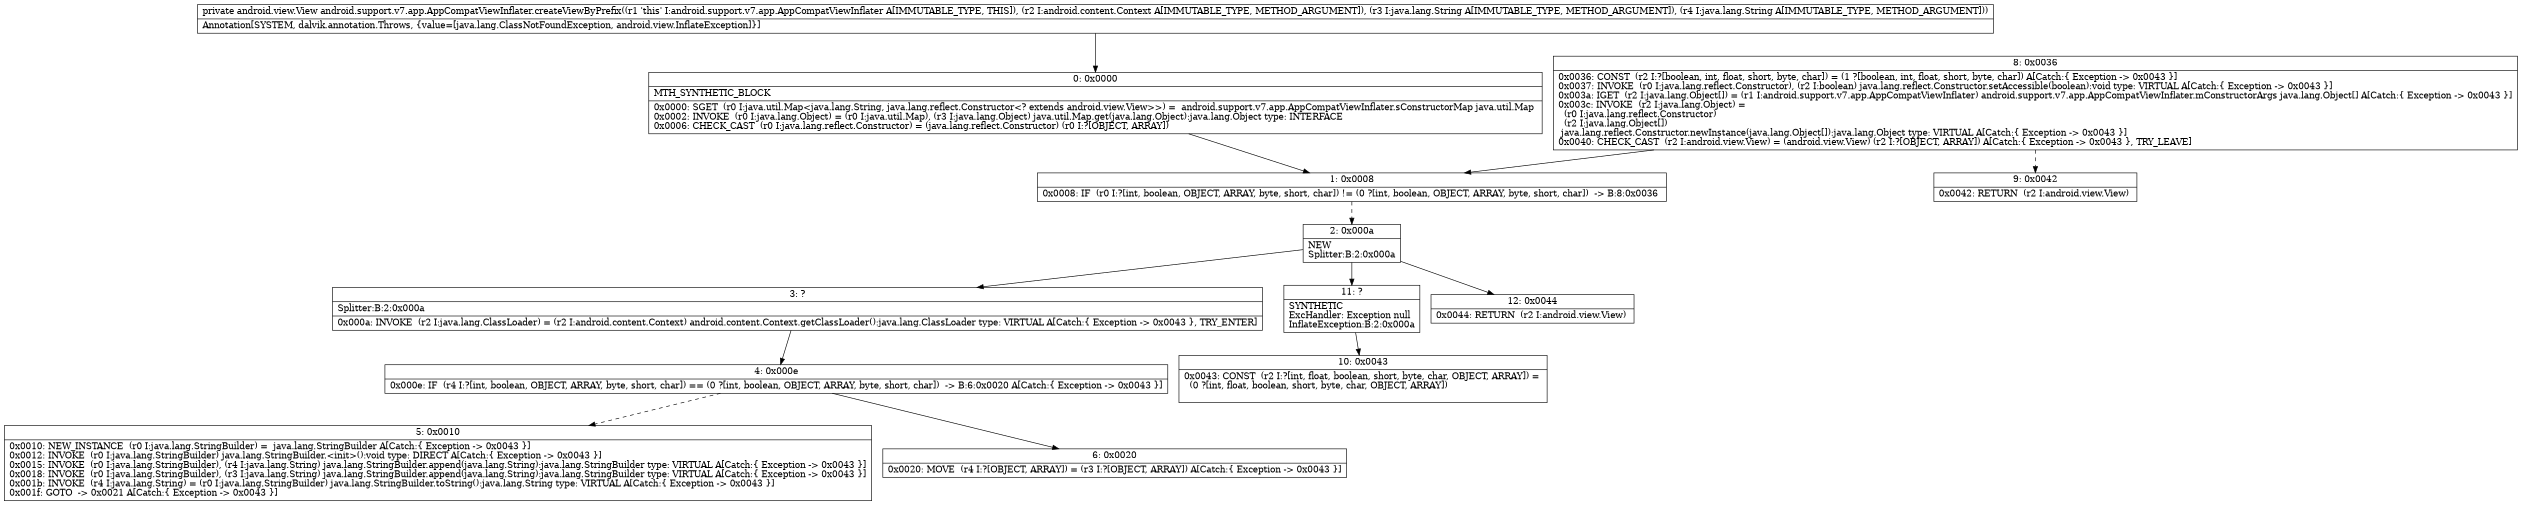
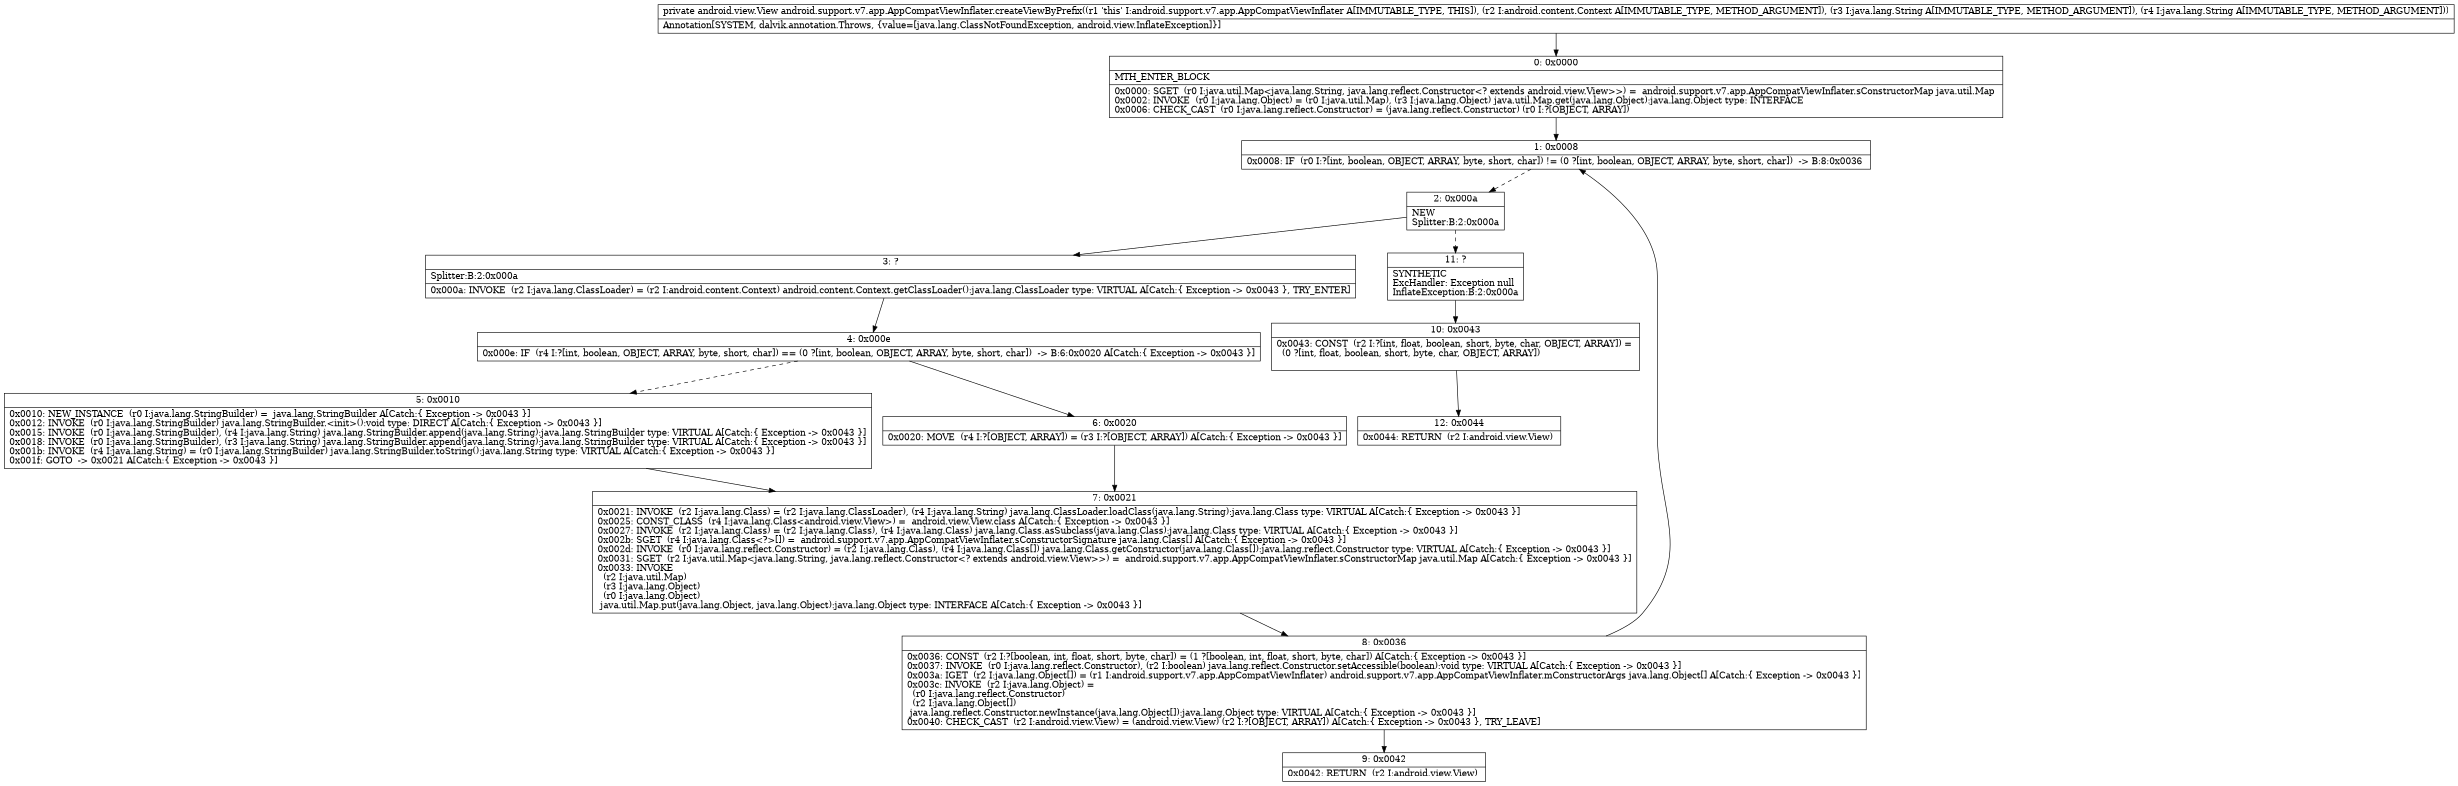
(712, 93) -> (1162, 77)
(2035, 158) -> (1384, 738)
(1352, 271) -> (1456, 238)
(1444, 277) -> (1457, 390)
none -> (1115, 552)
